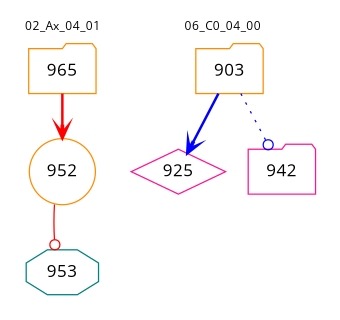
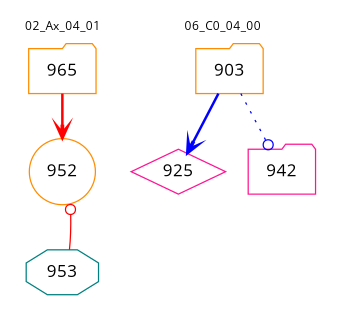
(54, 222) -> (71, 232)
